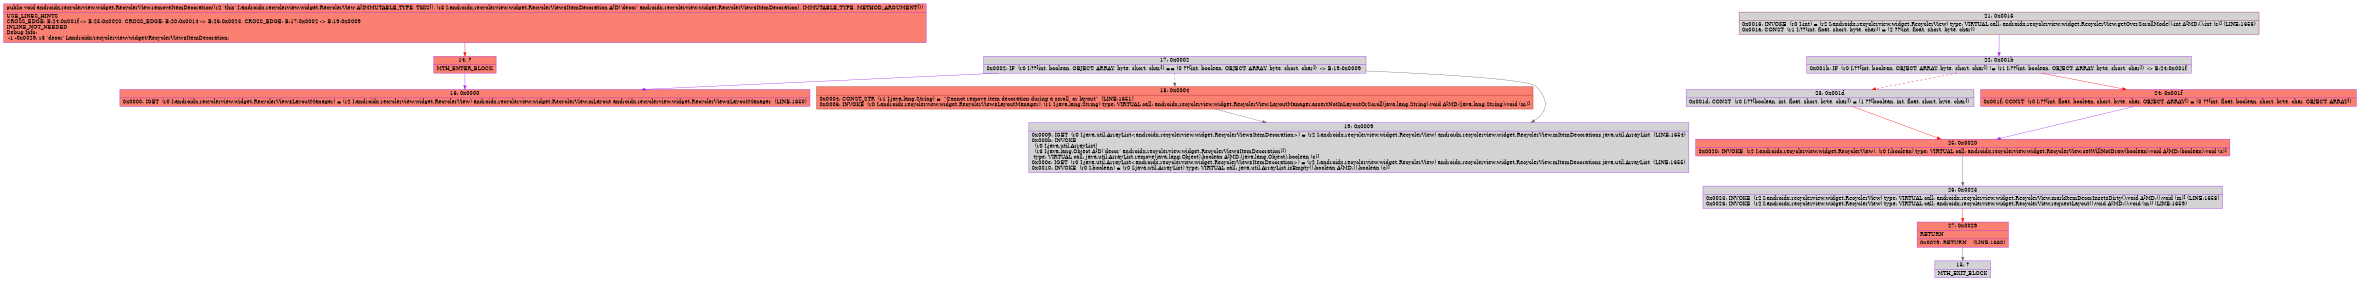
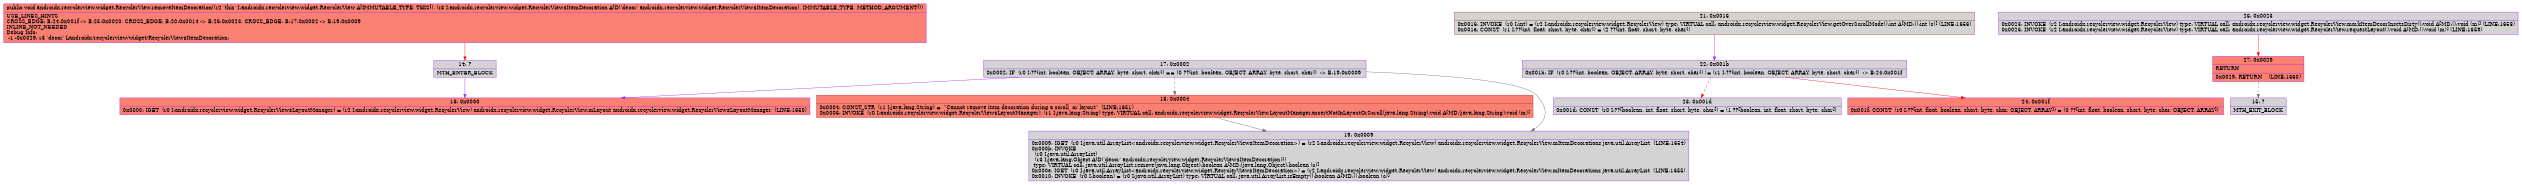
(465, 65) -> (465, 69)
(1963, 148) -> none
(1963, 252) -> (2258, 88)
